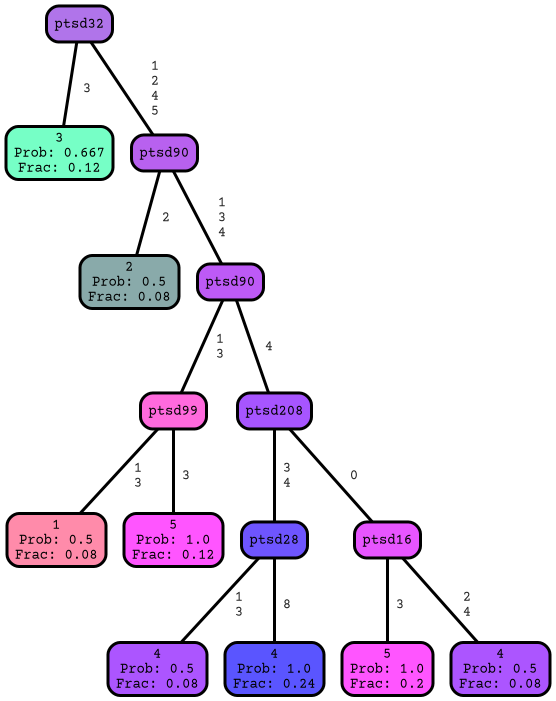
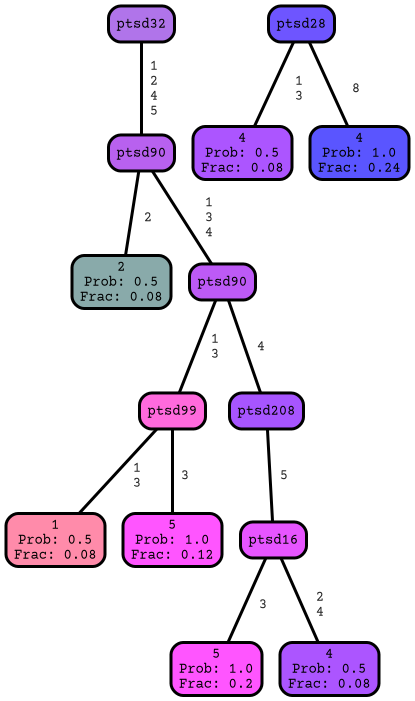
(60, 153) -> none
(274, 475) -> none
(350, 476) -> (280, 476)
